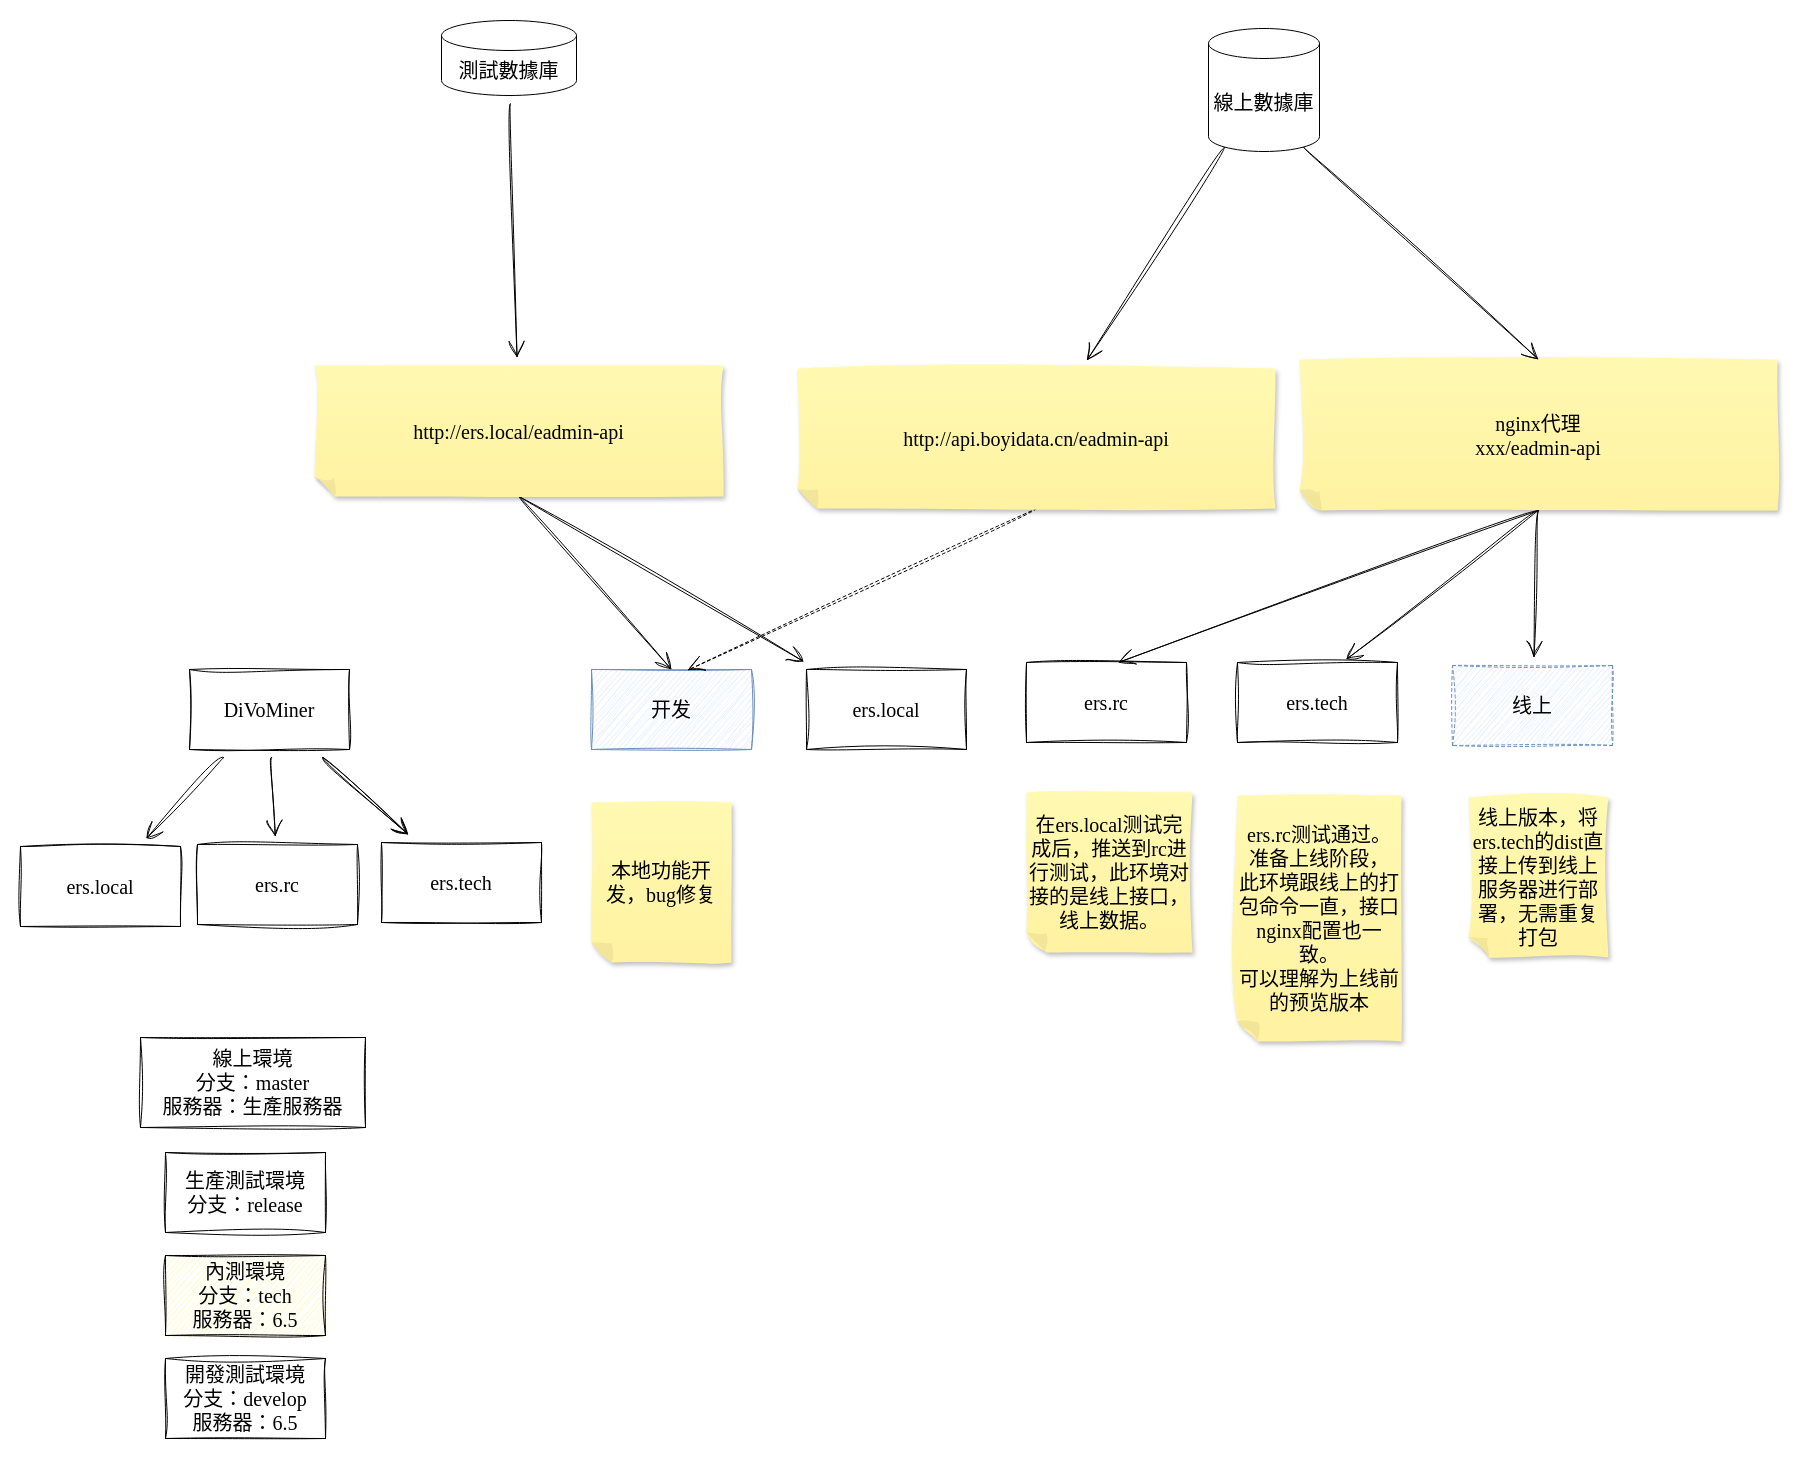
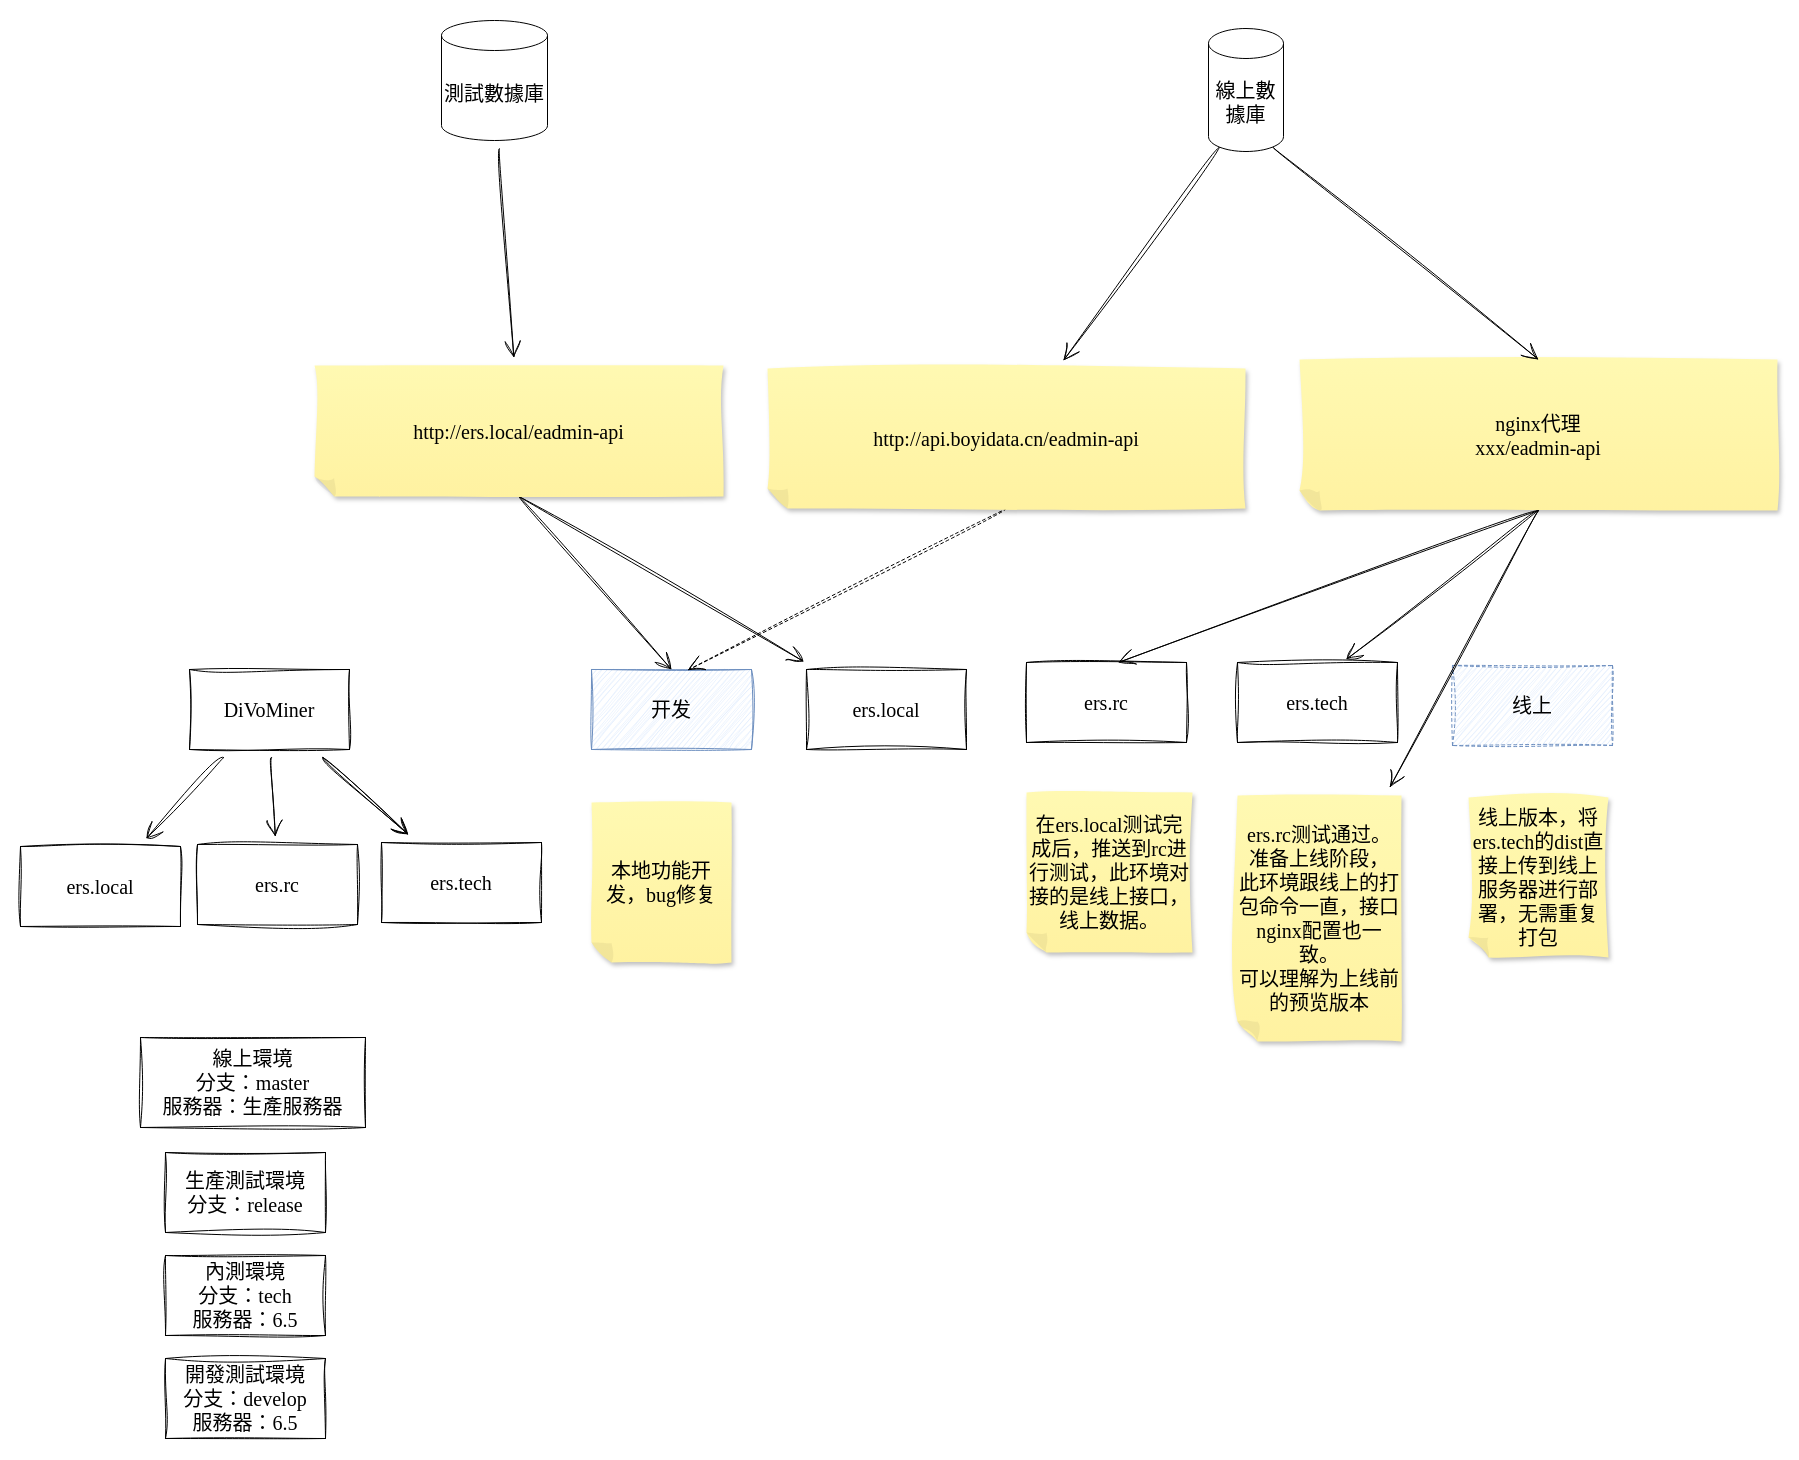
(509, 58) -> (495, 81)
(1264, 90) -> (1246, 90)
(1037, 439) -> (1007, 439)
(1536, 584) -> (1497, 588)
(246, 1296) -> (246, 1296)
